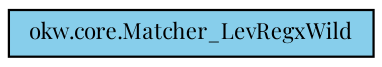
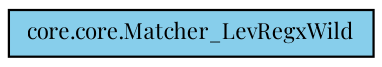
(191, 33) -> (191, 33)
